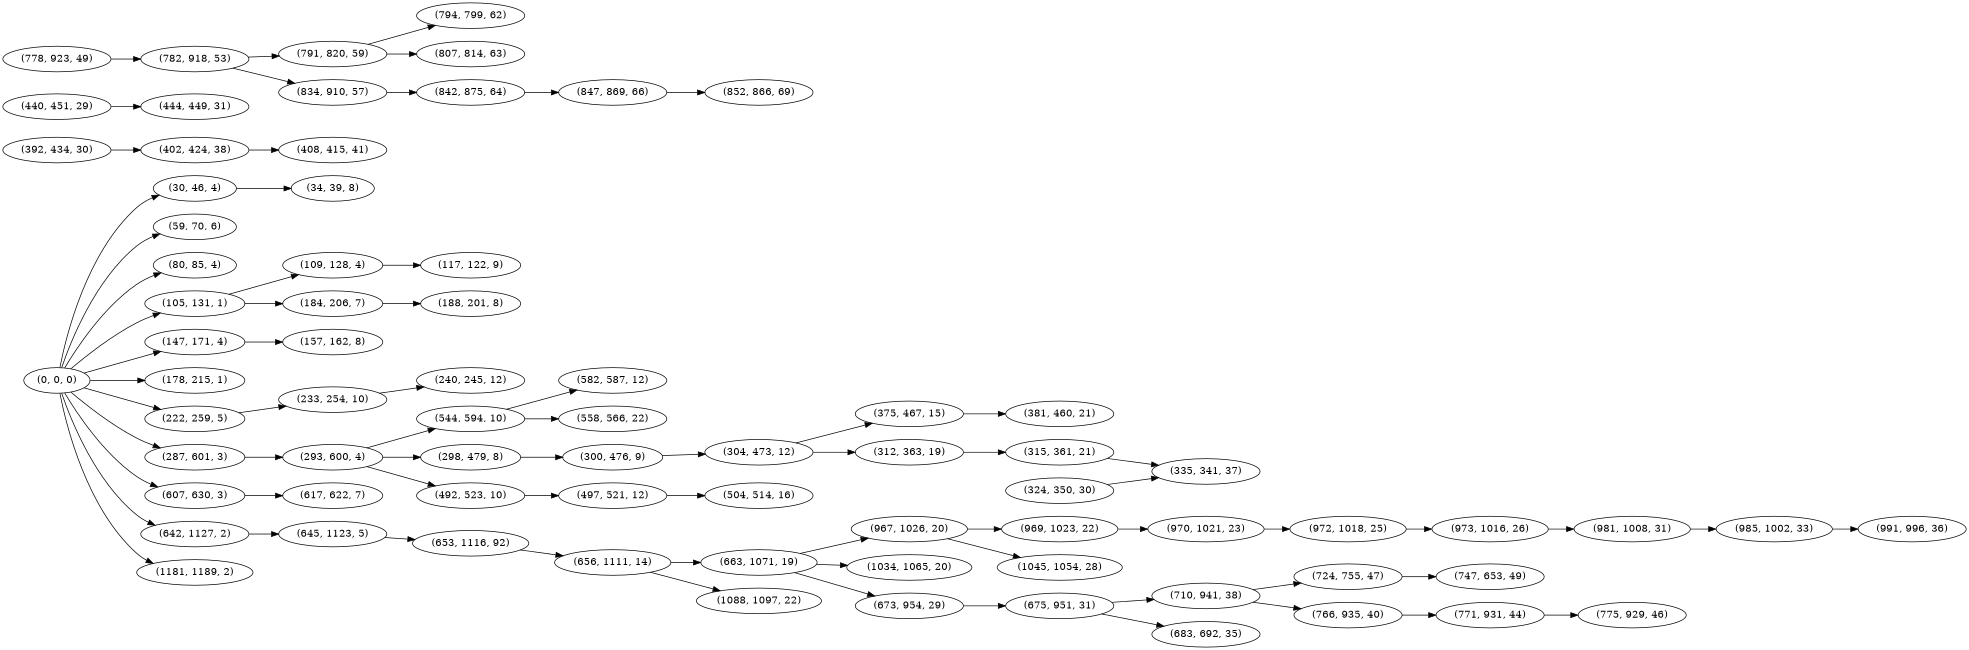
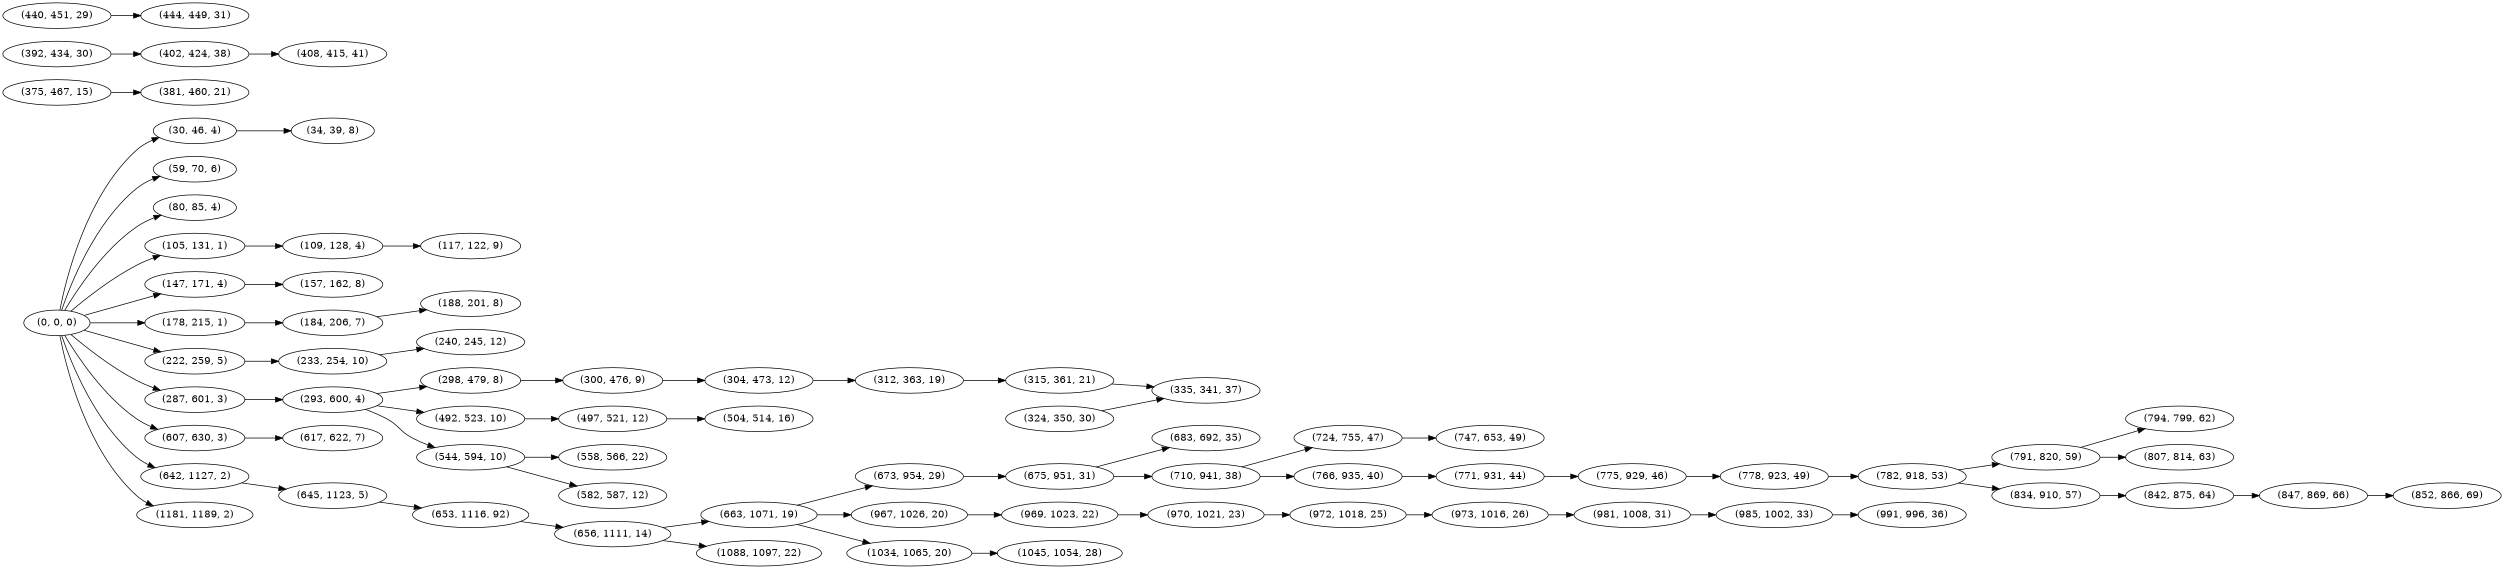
(260, 304) -> (260, 323)
(831, 434) -> none
none -> (1699, 476)
(981, 547) -> (981, 553)
